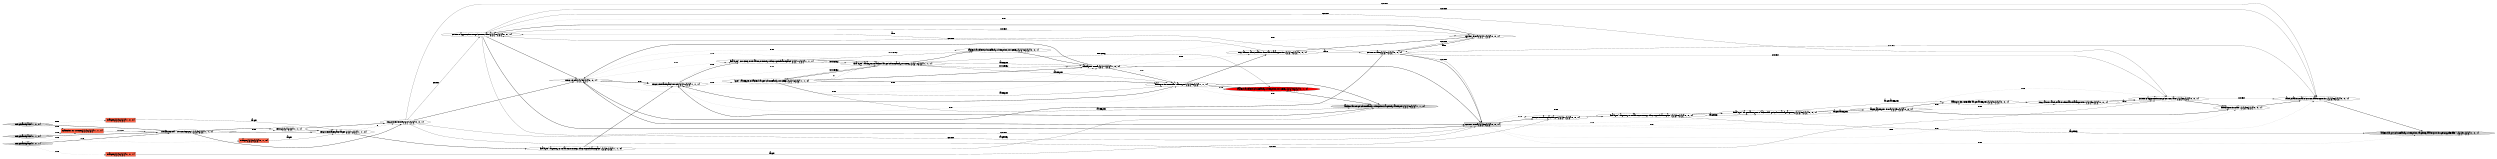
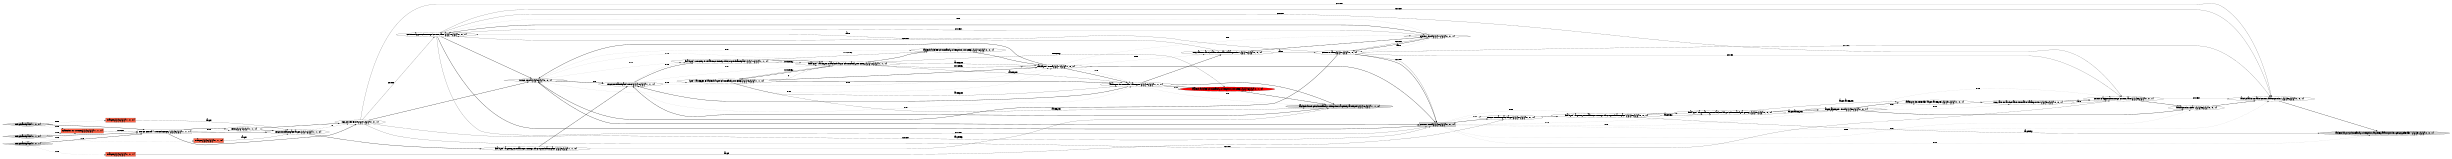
(187, 132) -> (165, 132)
